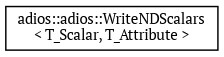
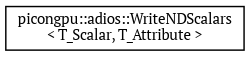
(112, 28) -> (125, 28)
